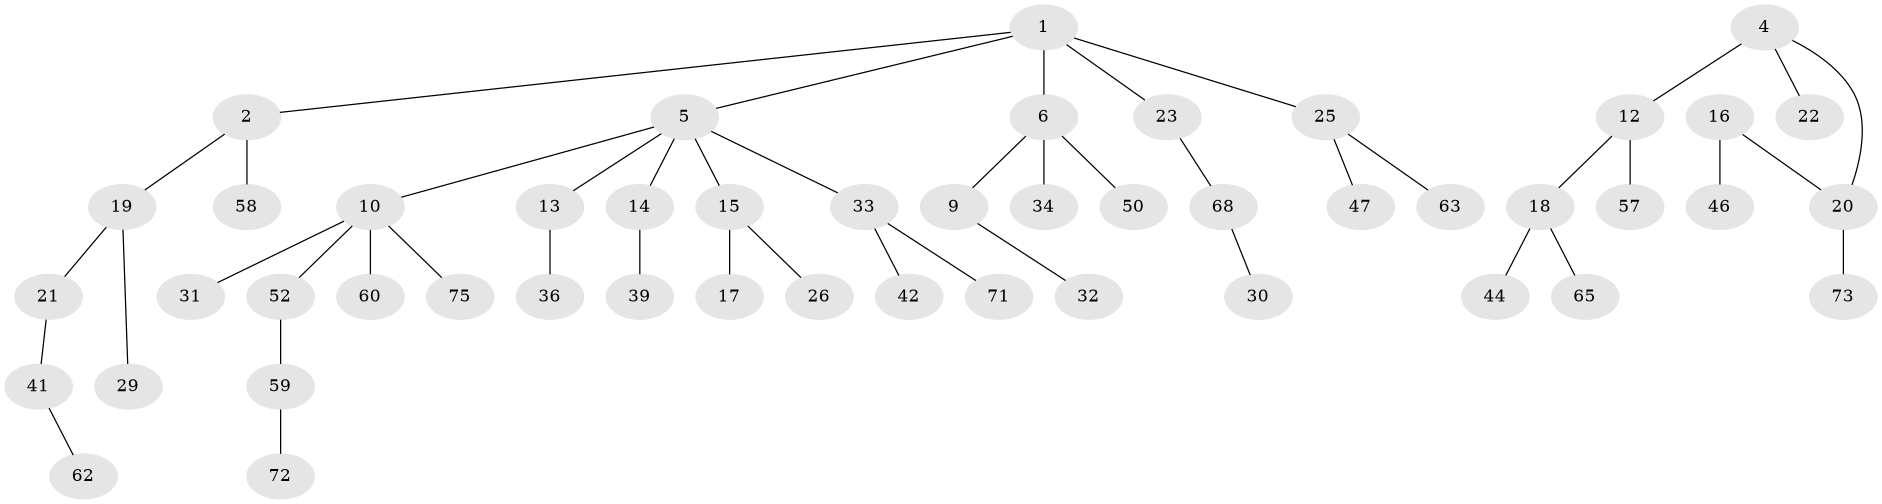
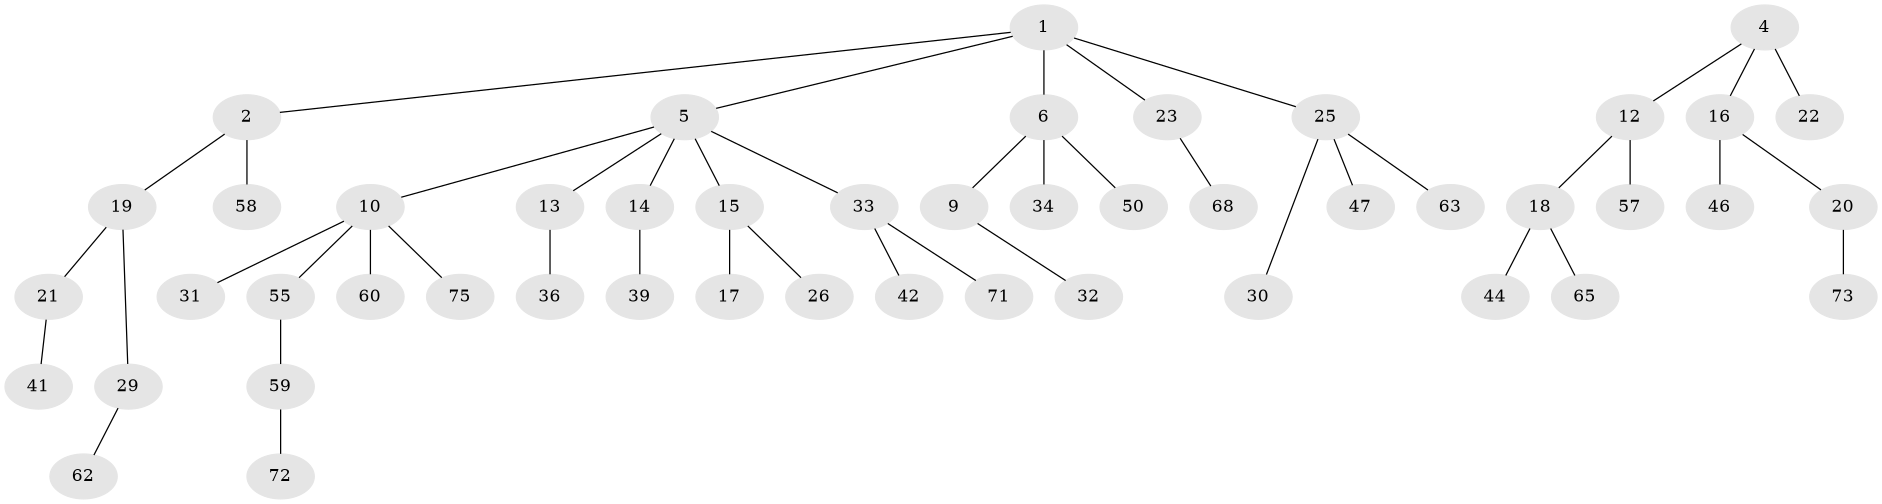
(1856, 99) -> (1742, 72)
(1241, 252) -> (1292, 207)
(281, 297) -> (281, 297)
(61, 432) -> (106, 432)
